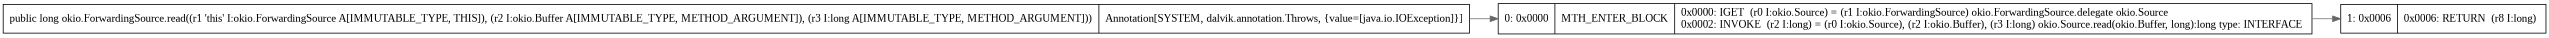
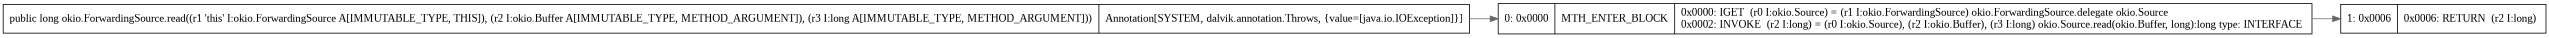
(2472, 18) -> (2472, 18)
